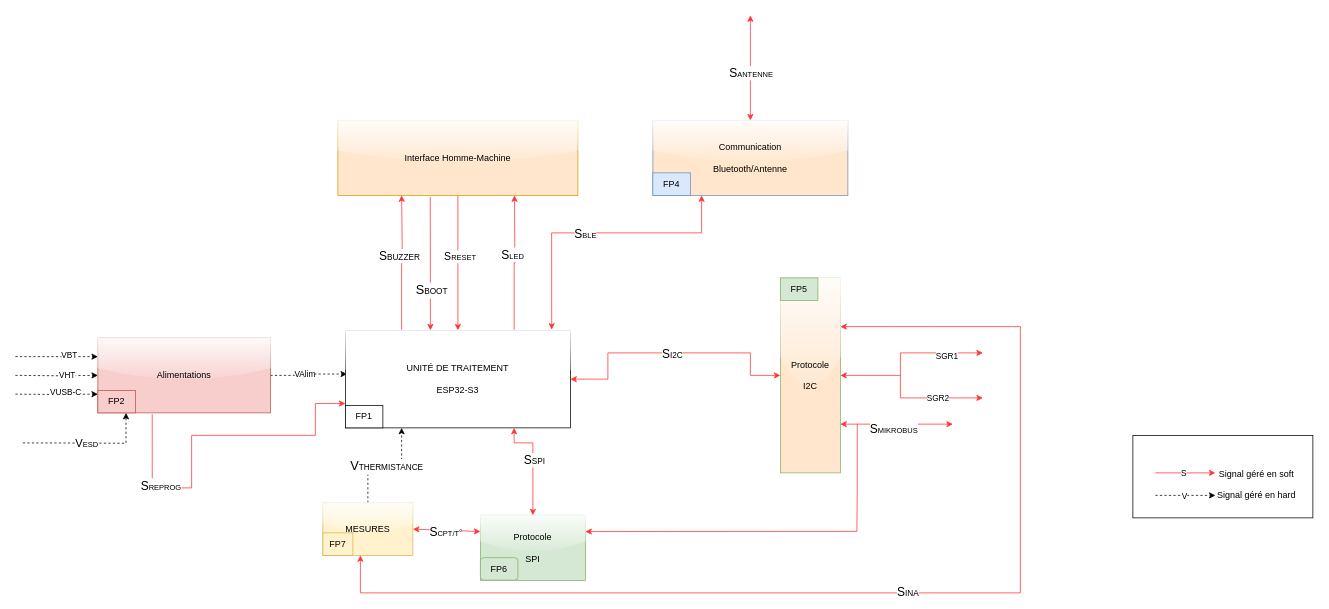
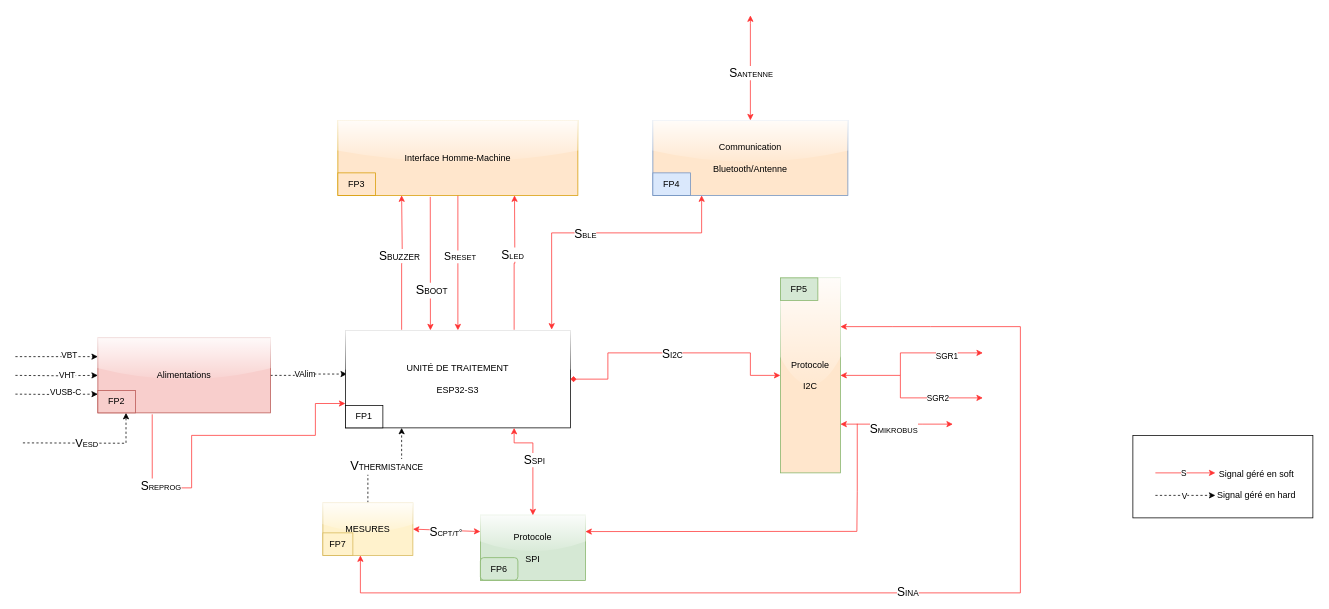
none -> (357, 184)
(577, 379) -> (577, 379)
